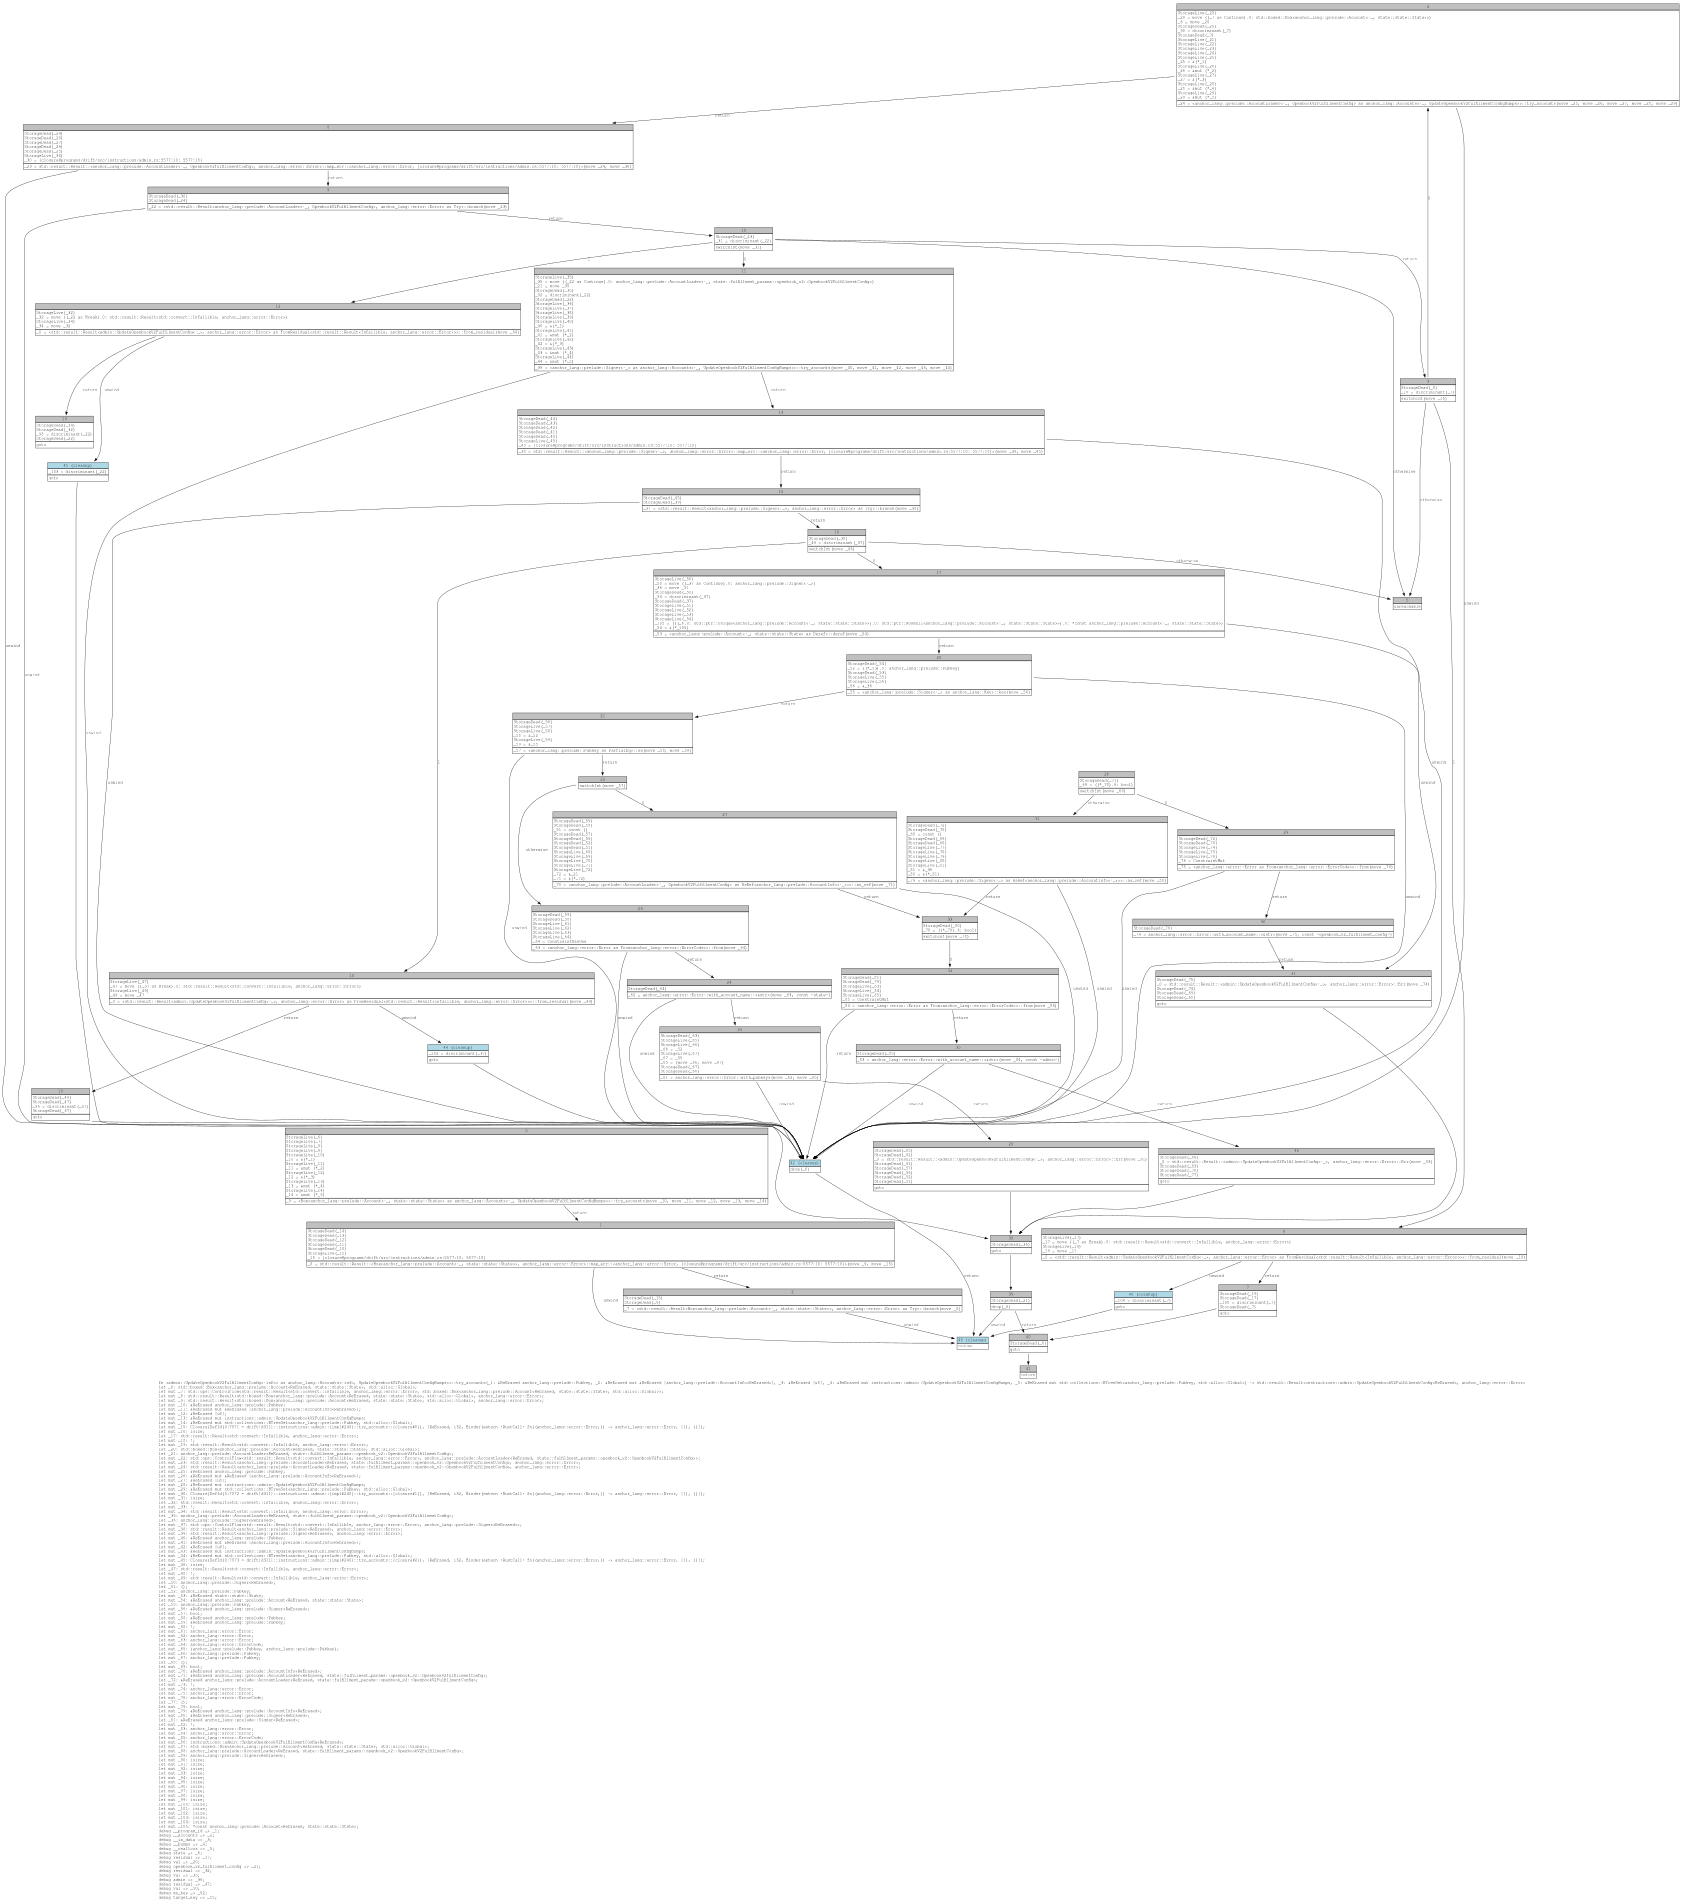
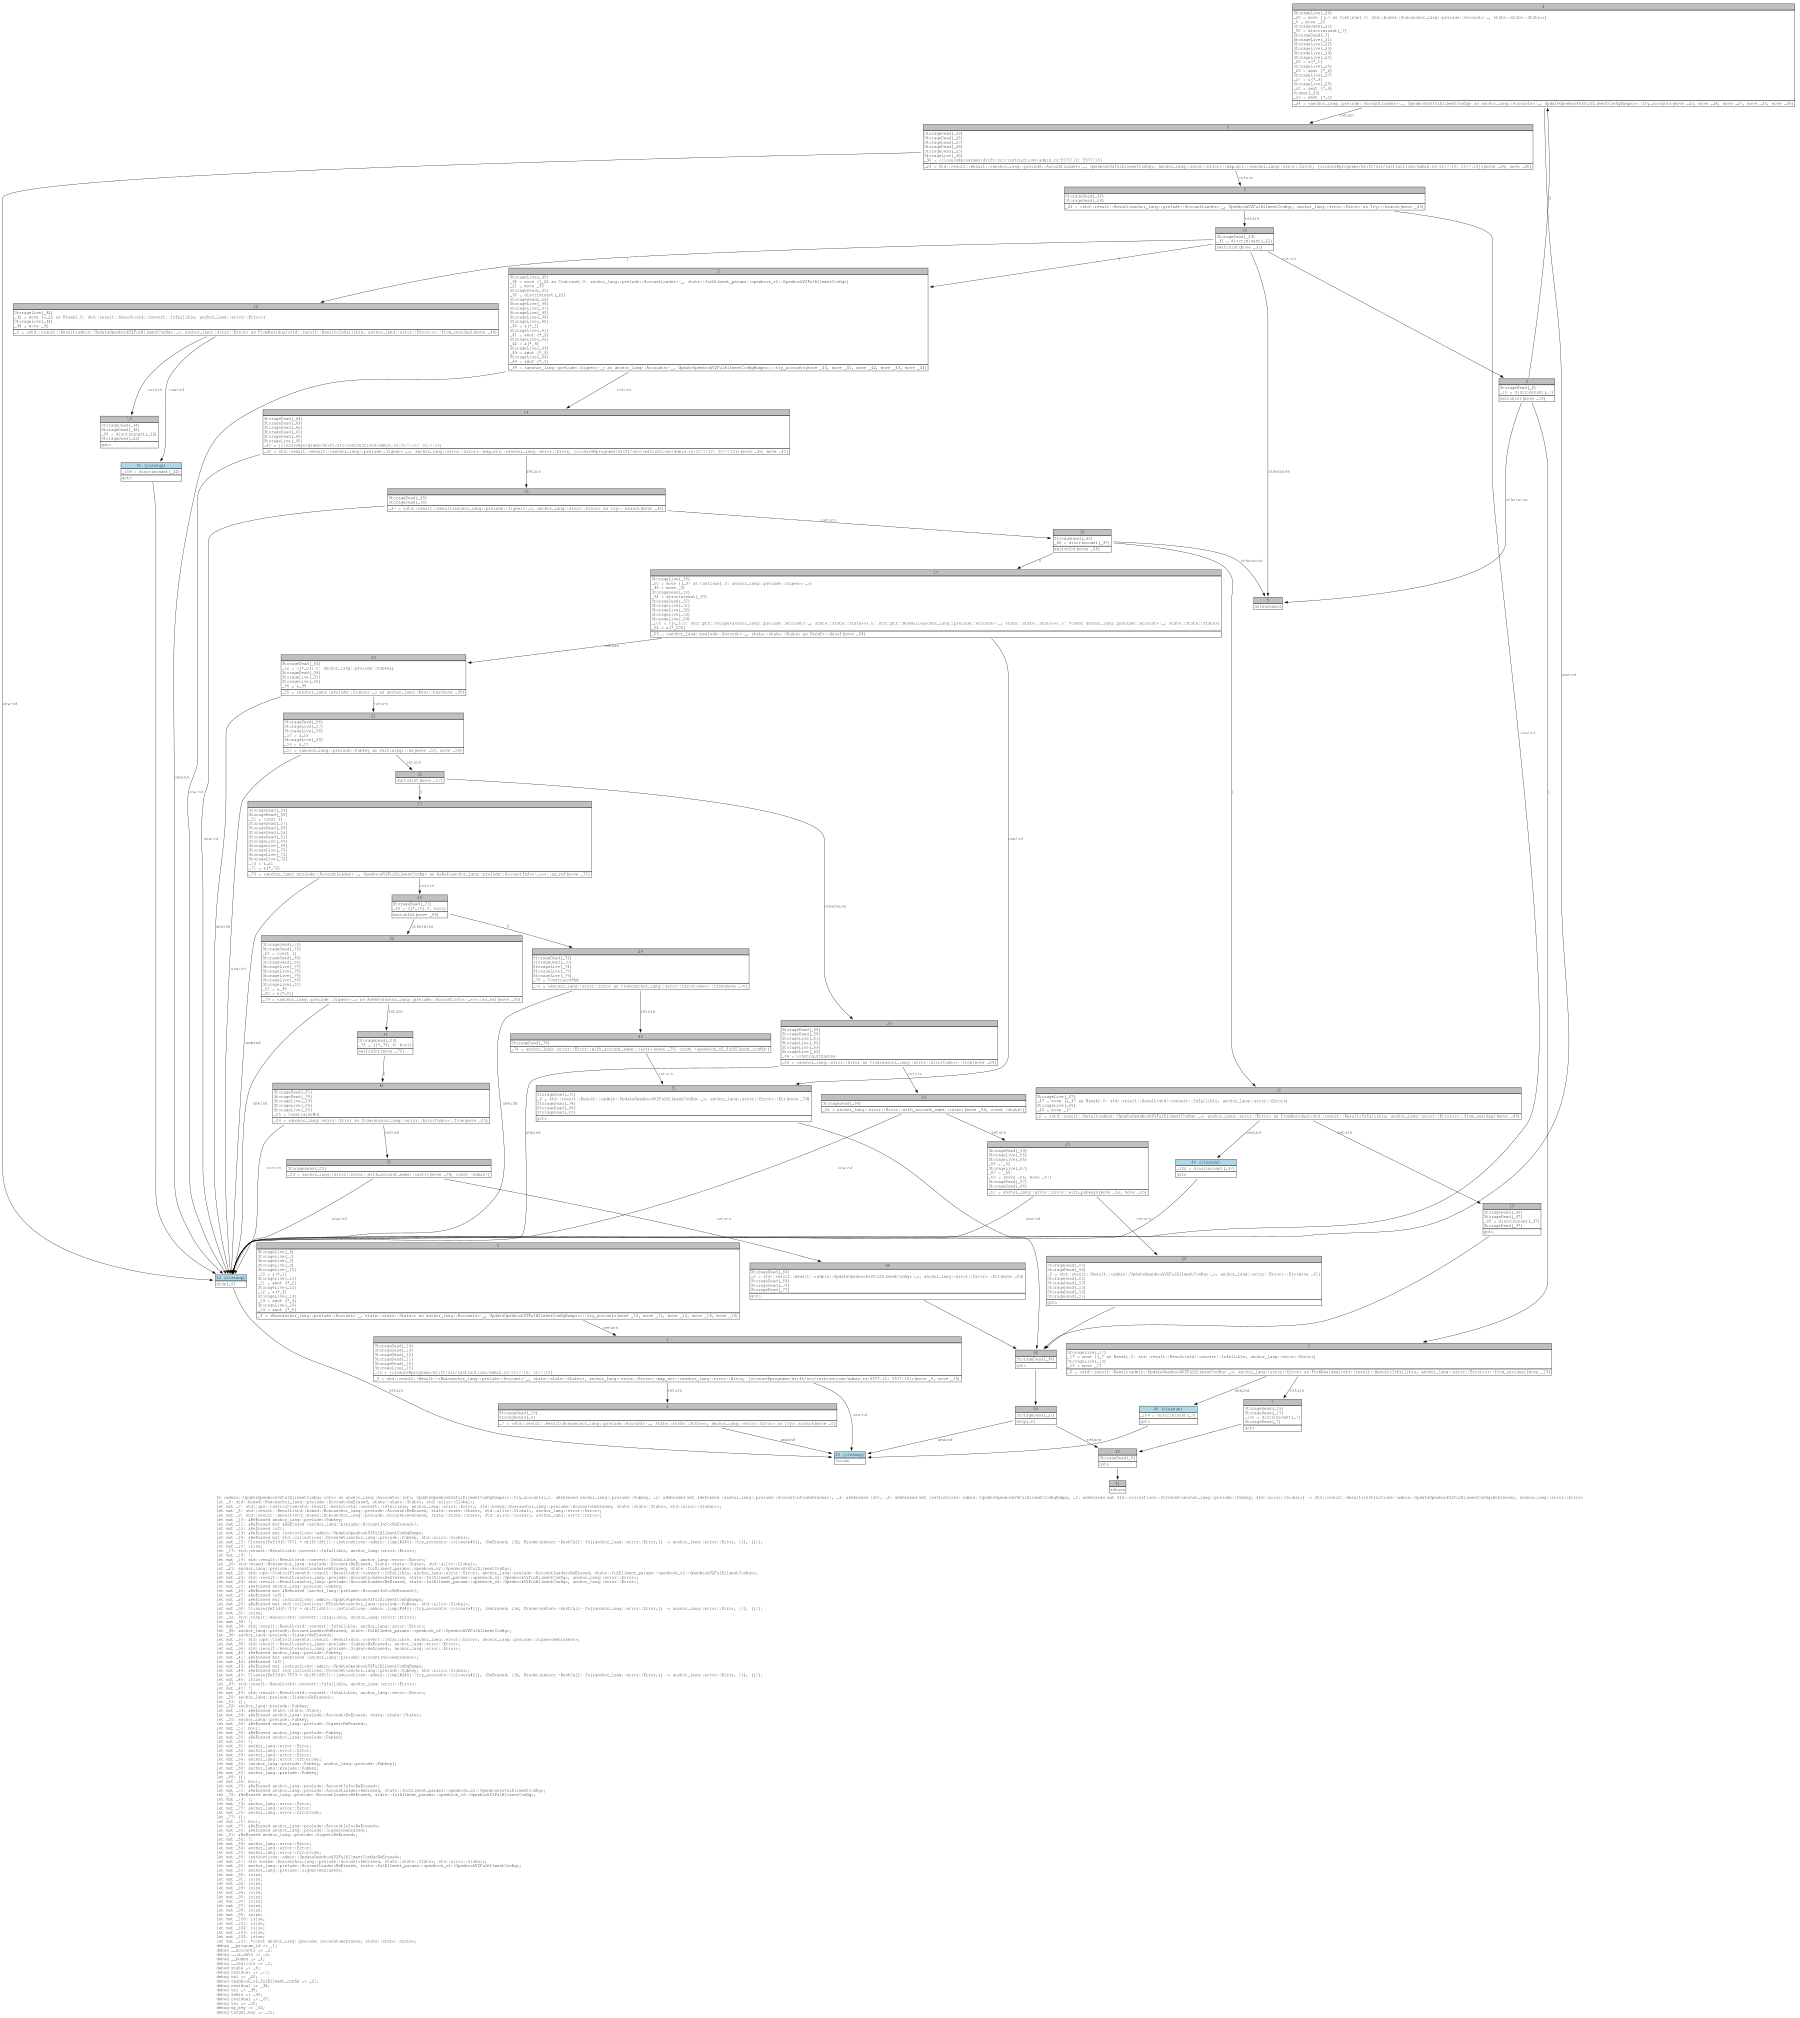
(1197, 93) -> (1307, 93)
(877, 903) -> (420, 885)
